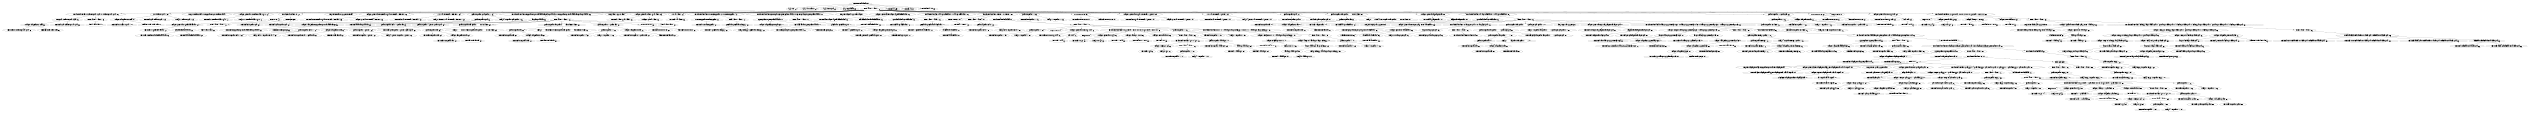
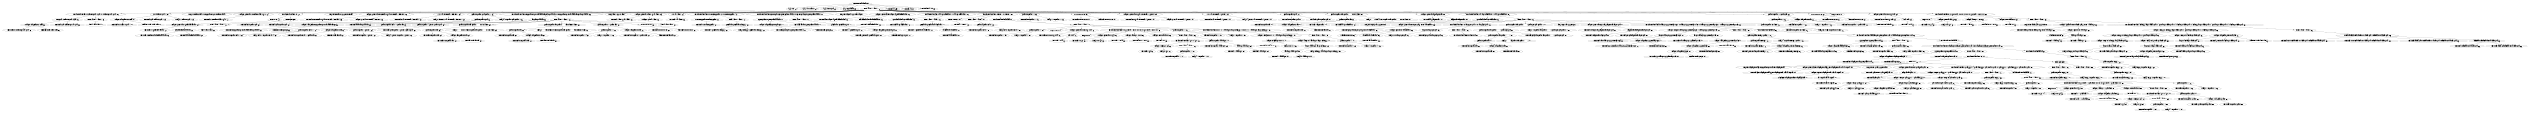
(250, 20) -> none
